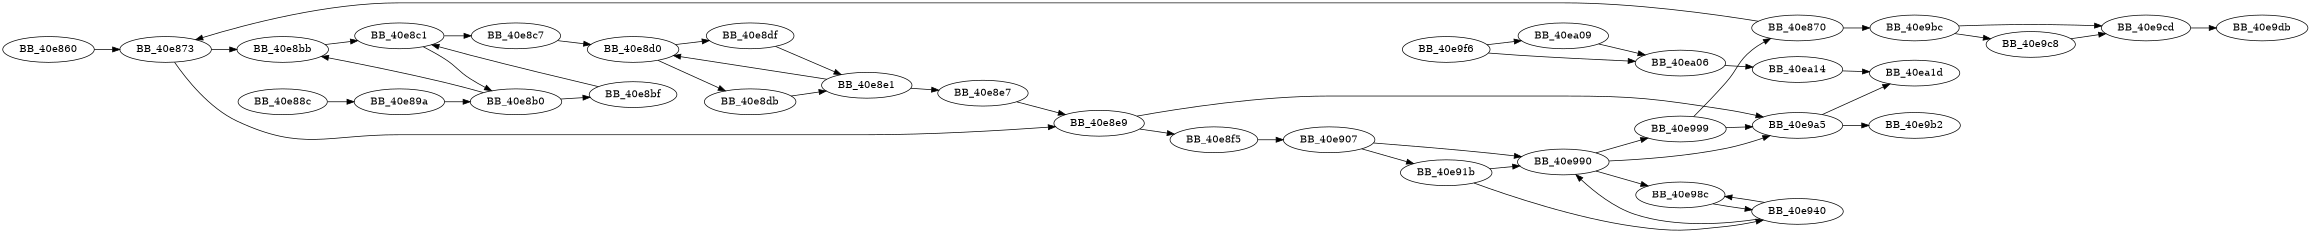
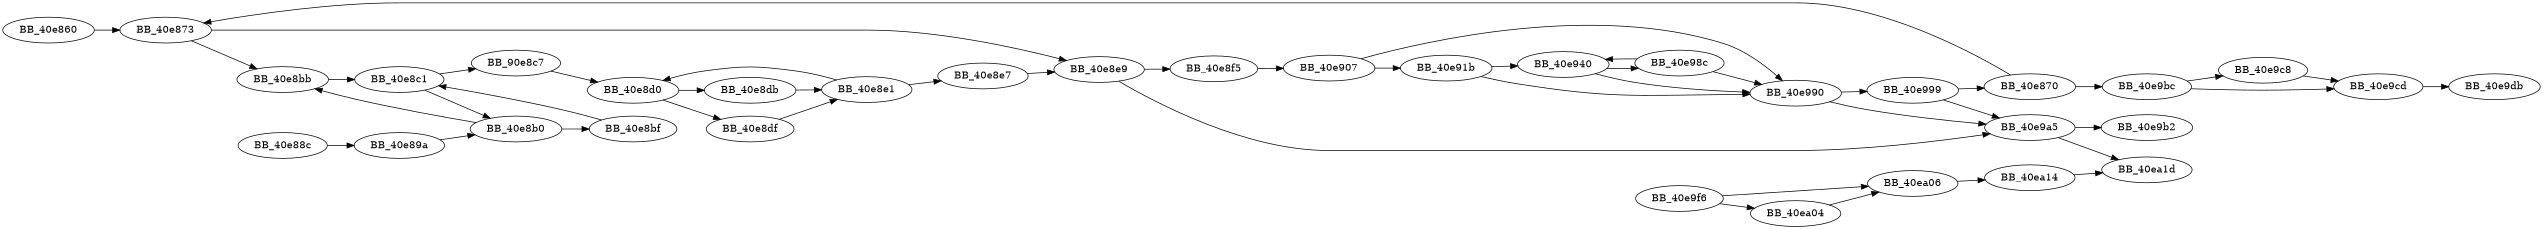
(516, 36) -> (516, 63)
(1563, 36) -> (1796, 214)
(1618, 177) -> (1734, 77)
